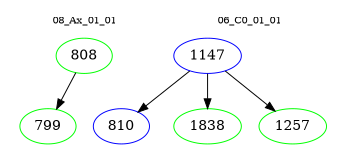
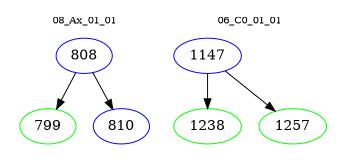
(84, 56) -> (84, 56)
(172, 85) -> (100, 87)
(208, 126) -> (208, 126)
